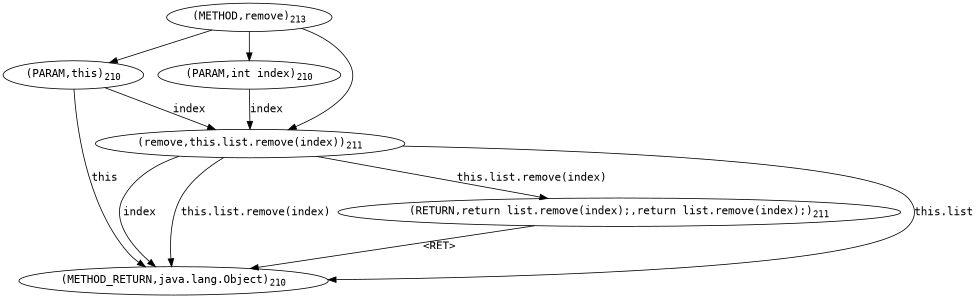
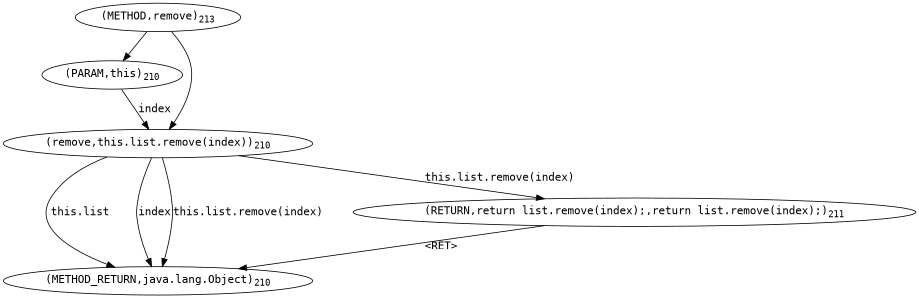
(249, 75) -> none
(355, 142) -> (263, 142)
(91, 182) -> none
